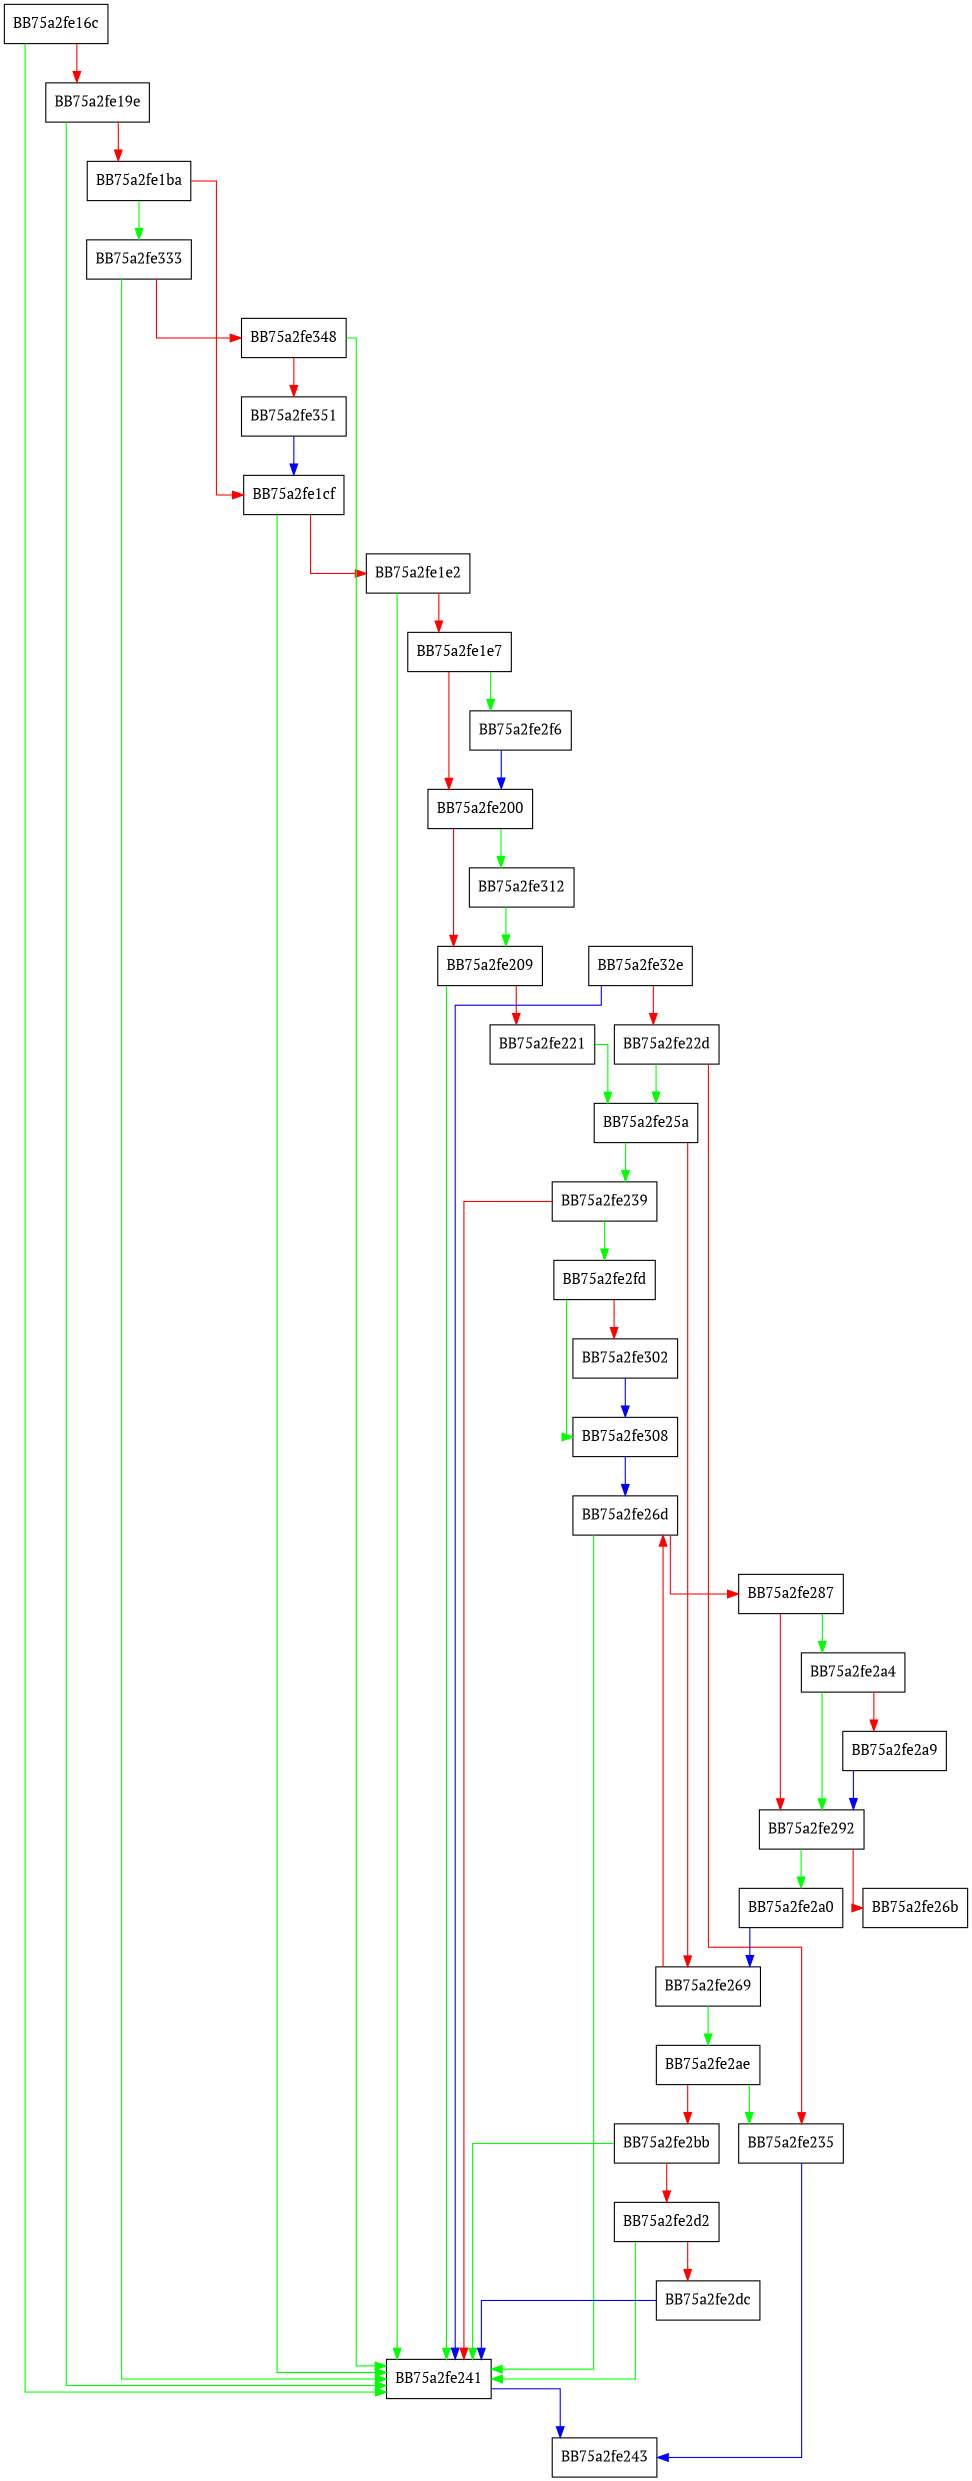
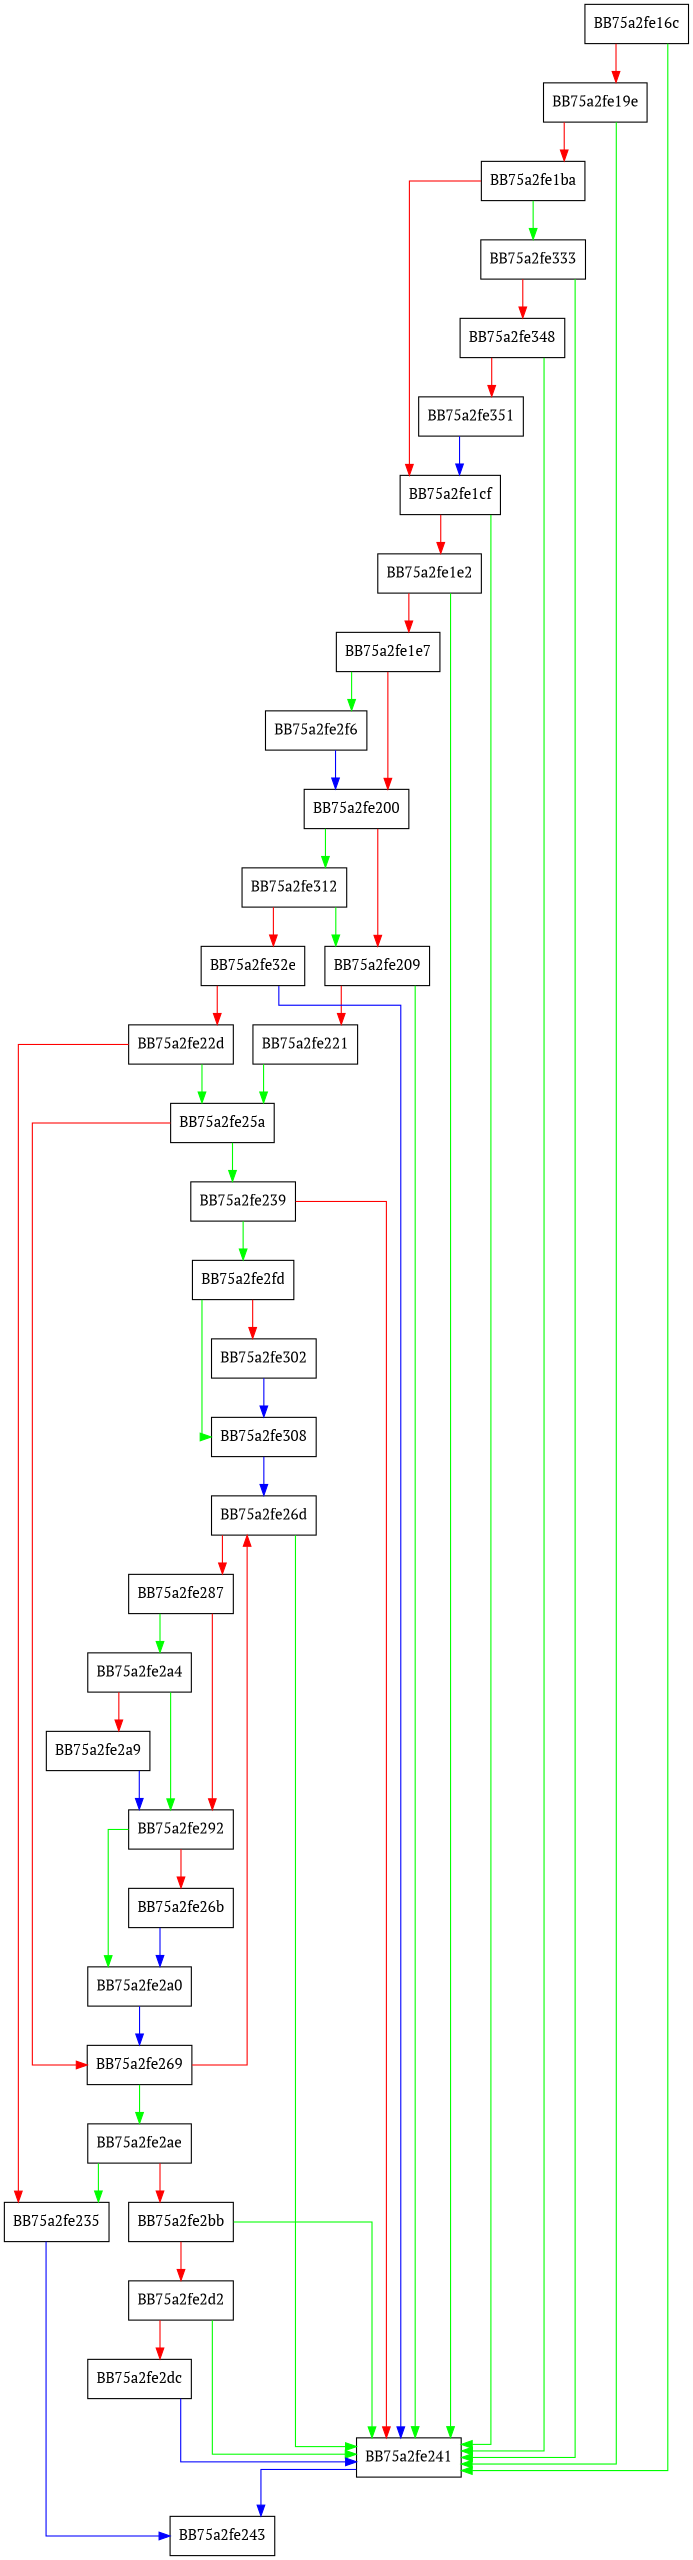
none -> (273, 921)
none -> (160, 1942)
